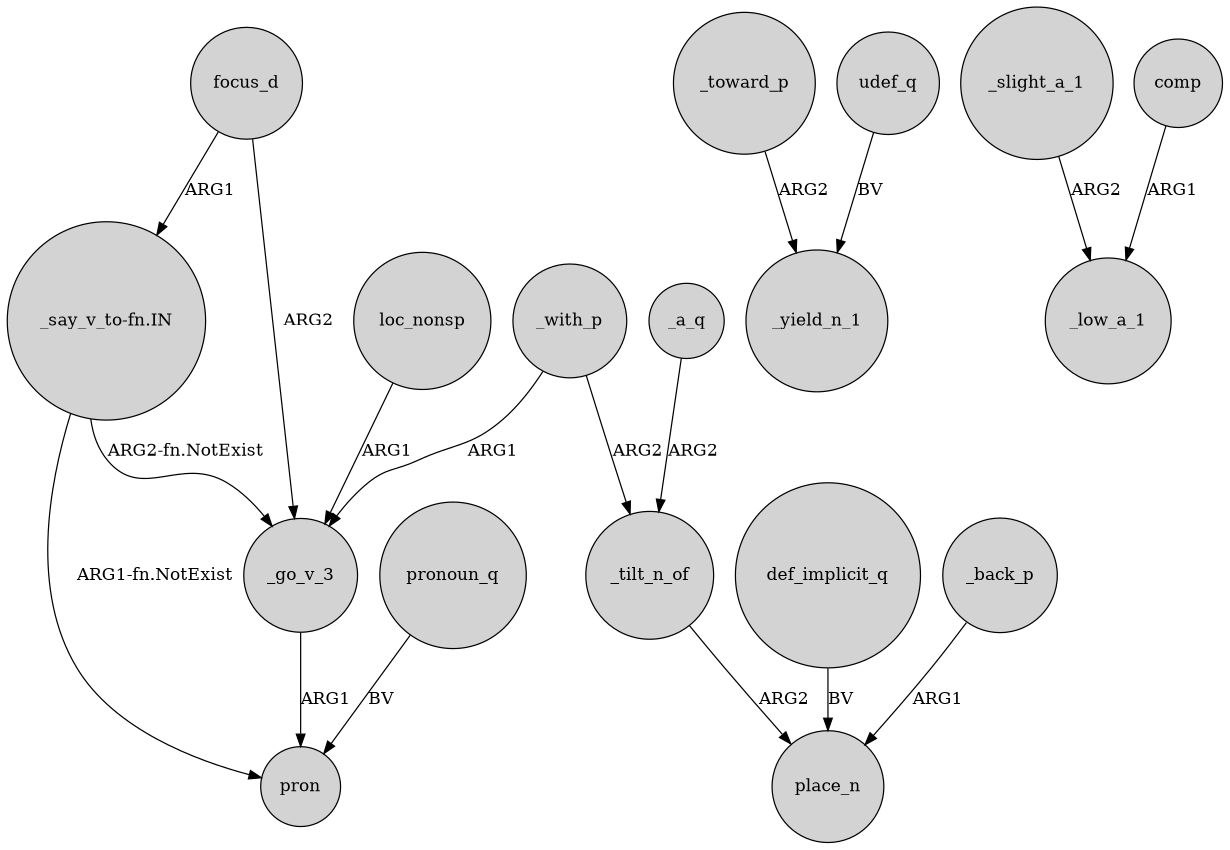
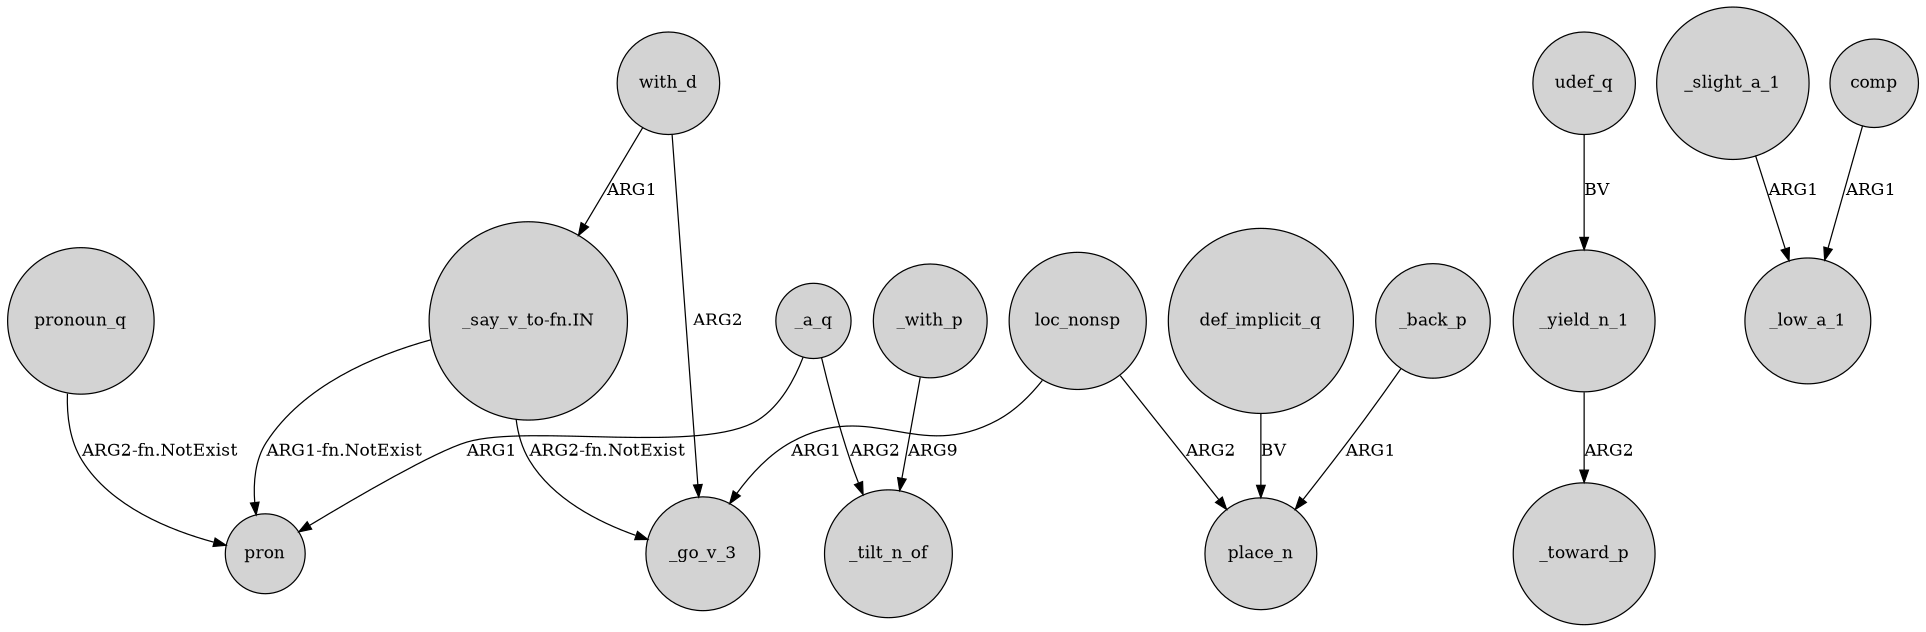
(247, 83) -> (668, 83)
(1097, 191) -> (1794, 190)
(779, 196) -> (1584, 431)
(444, 450) -> none
(638, 451) -> (933, 451)
(735, 680) -> (1170, 438)
(301, 683) -> (564, 436)
(381, 699) -> (160, 451)
